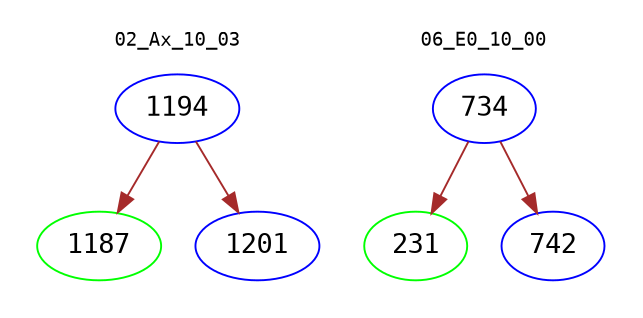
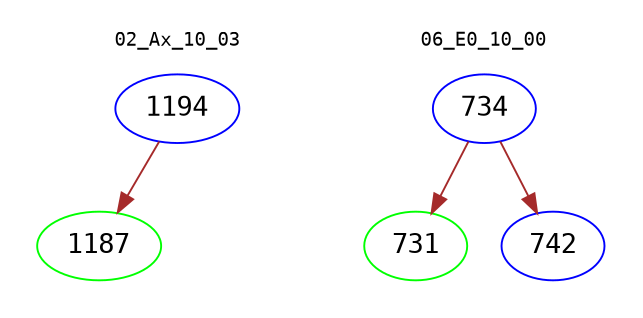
(257, 246) -> none
(416, 246) -> (416, 246)
